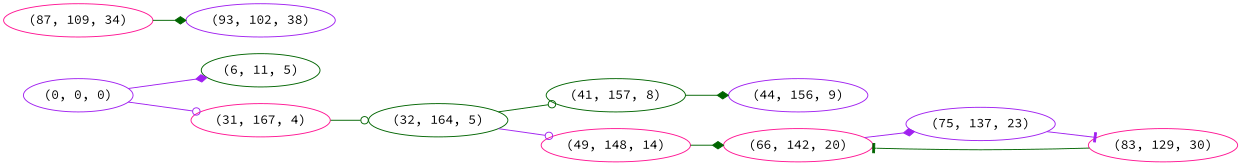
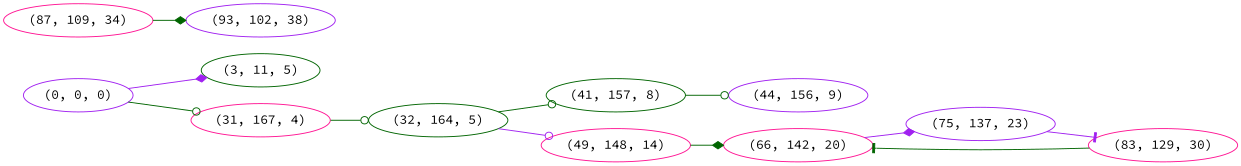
(261, 70) -> (261, 70)
(701, 95) -> (703, 95)
(160, 107) -> (160, 107)
